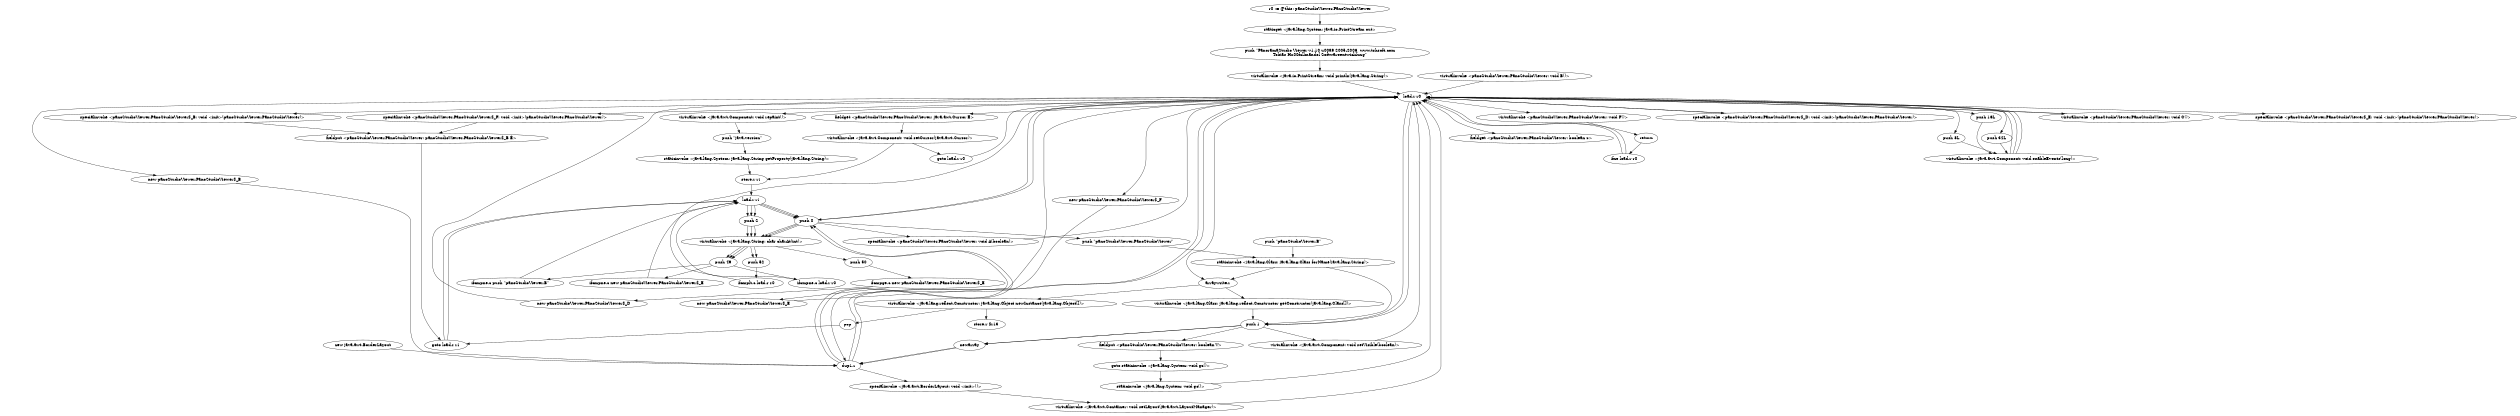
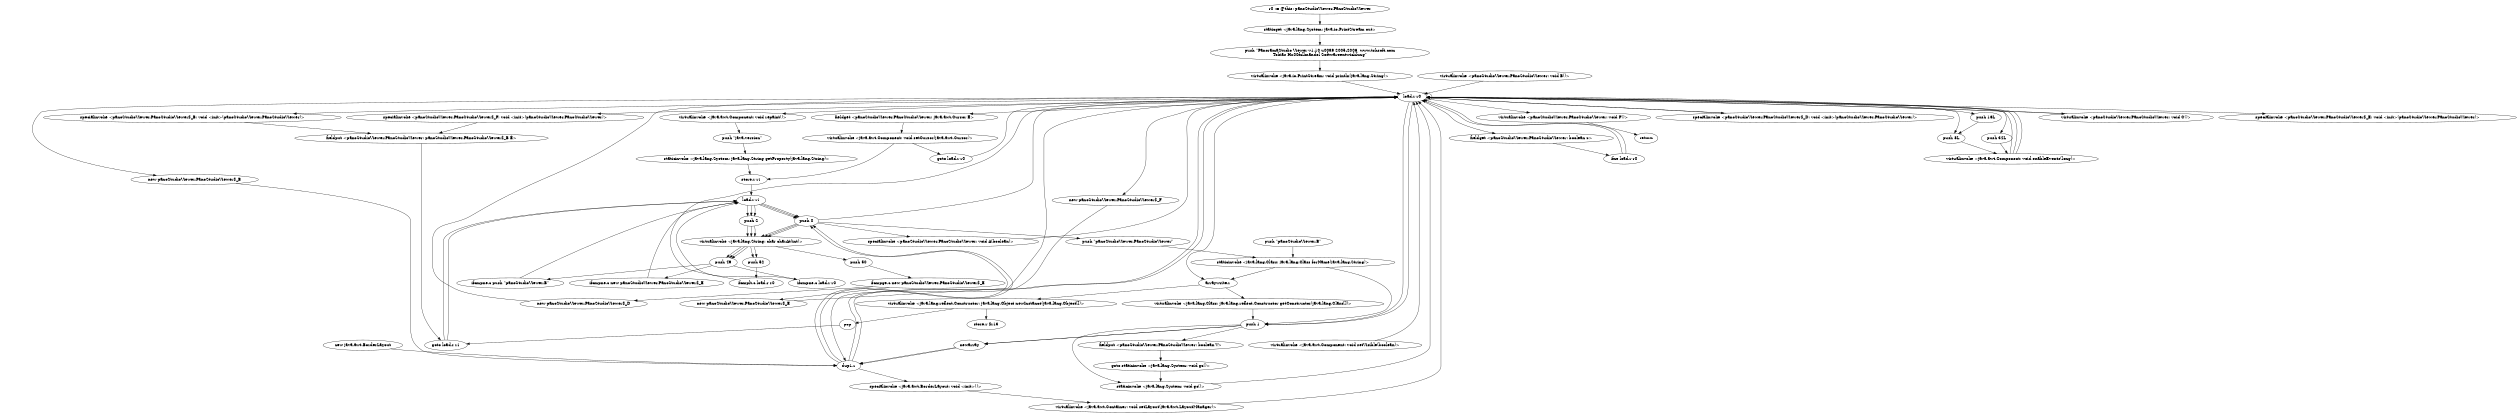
(1031, 119) -> none
(1977, 140) -> (1970, 127)
(1636, 147) -> (1580, 149)
(1288, 333) -> (1123, 330)
